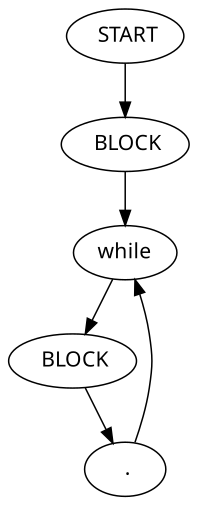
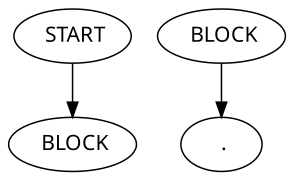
(125, 253) -> none
